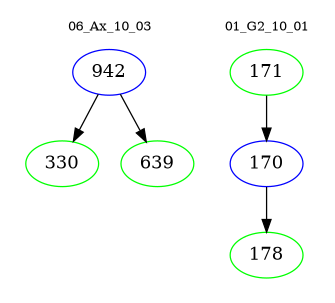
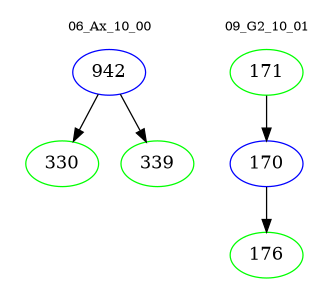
(110, 27) -> (110, 27)
(267, 27) -> (267, 27)
(157, 164) -> (157, 164)
(267, 255) -> (267, 255)
